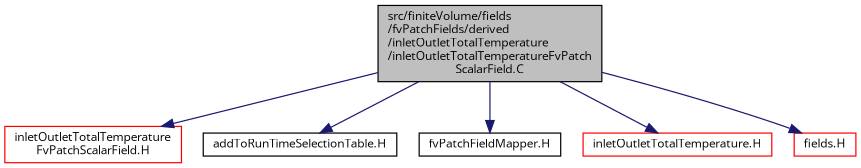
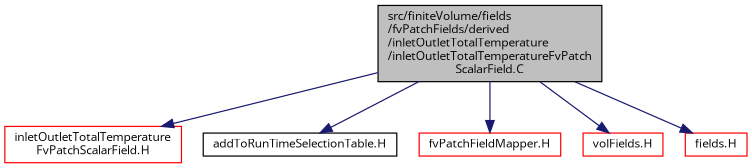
(490, 145) -> (490, 145)
(677, 145) -> (623, 145)
